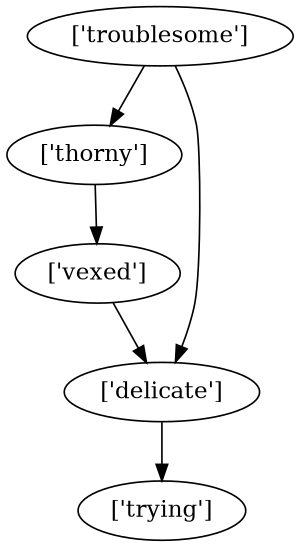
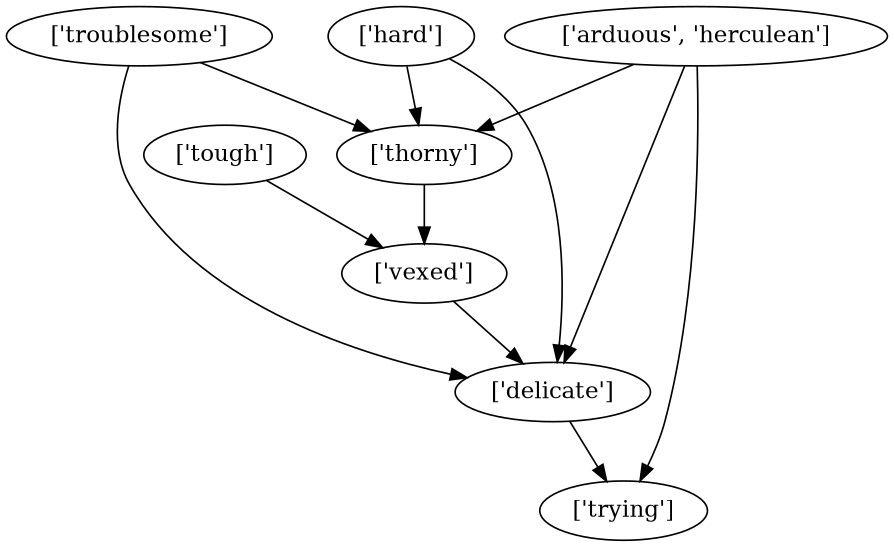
none -> (401, 36)
none -> (696, 36)
none -> (225, 155)
